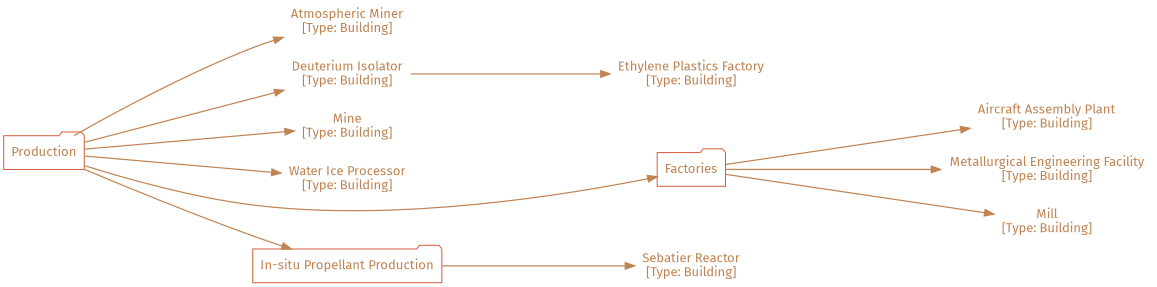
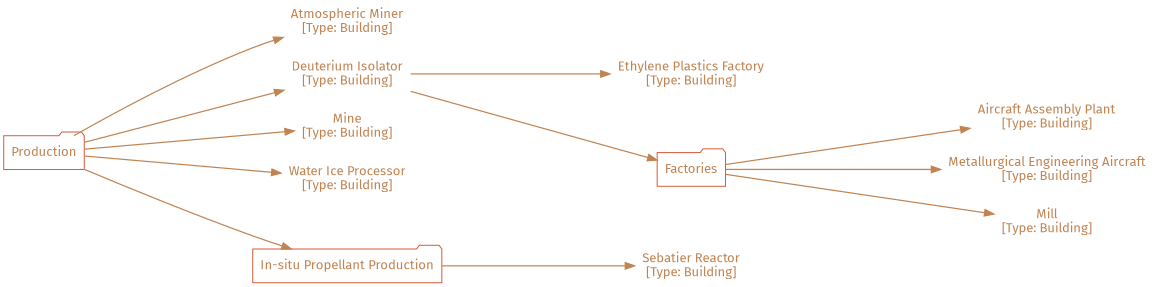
(1047, 169) -> (1047, 169)
(365, 211) -> (529, 124)
